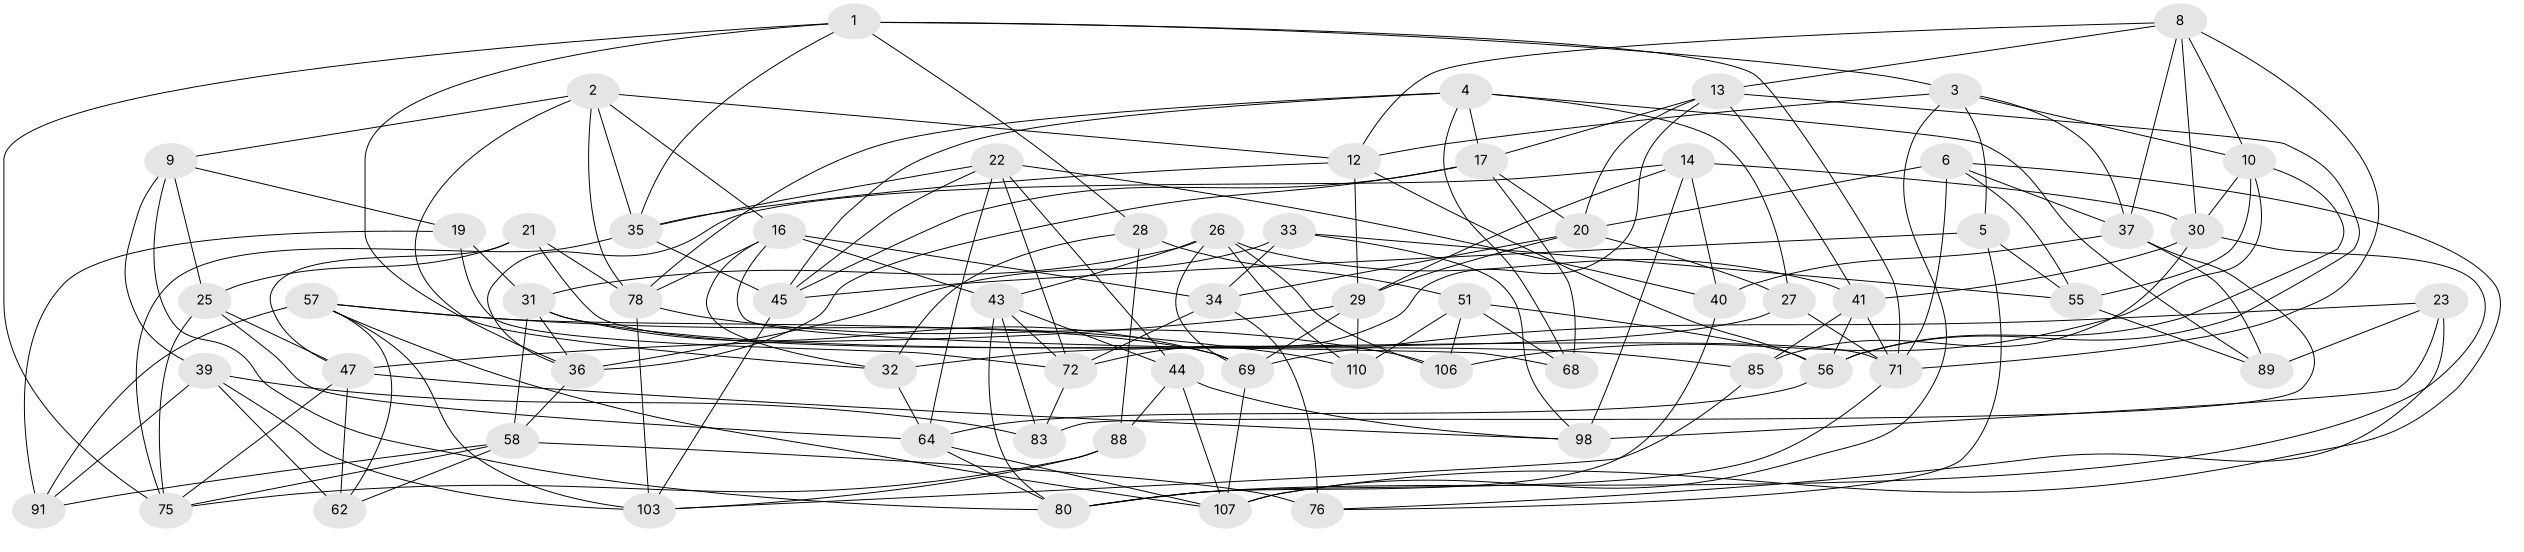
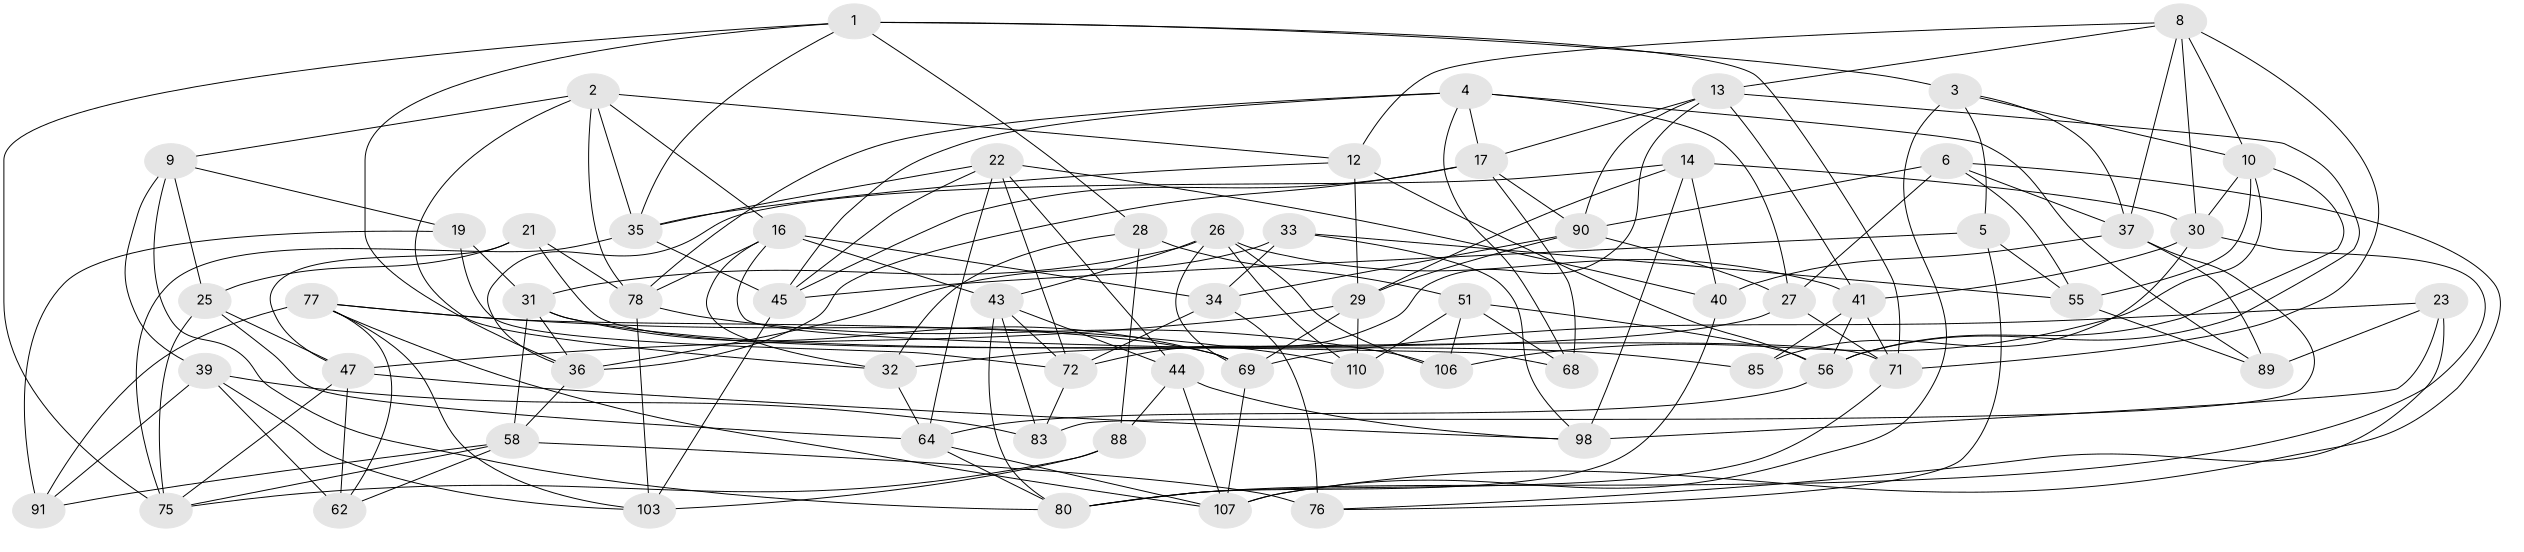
(1571, 128) -> none
(1581, 231) -> (1581, 231)
(1938, 270) -> (1871, 228)
(312, 301) -> (312, 301)
(1246, 481) -> none
